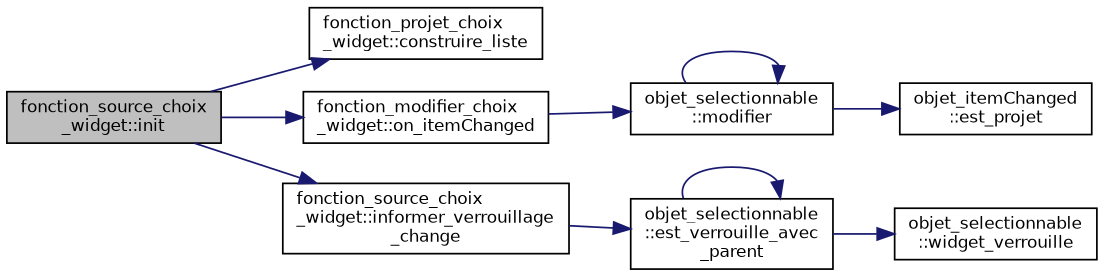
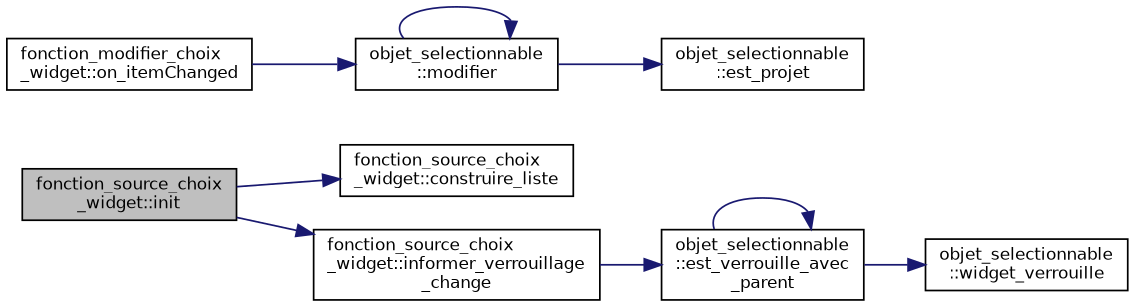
(426, 33) -> (457, 171)
(996, 109) -> (763, 64)
(254, 117) -> none
